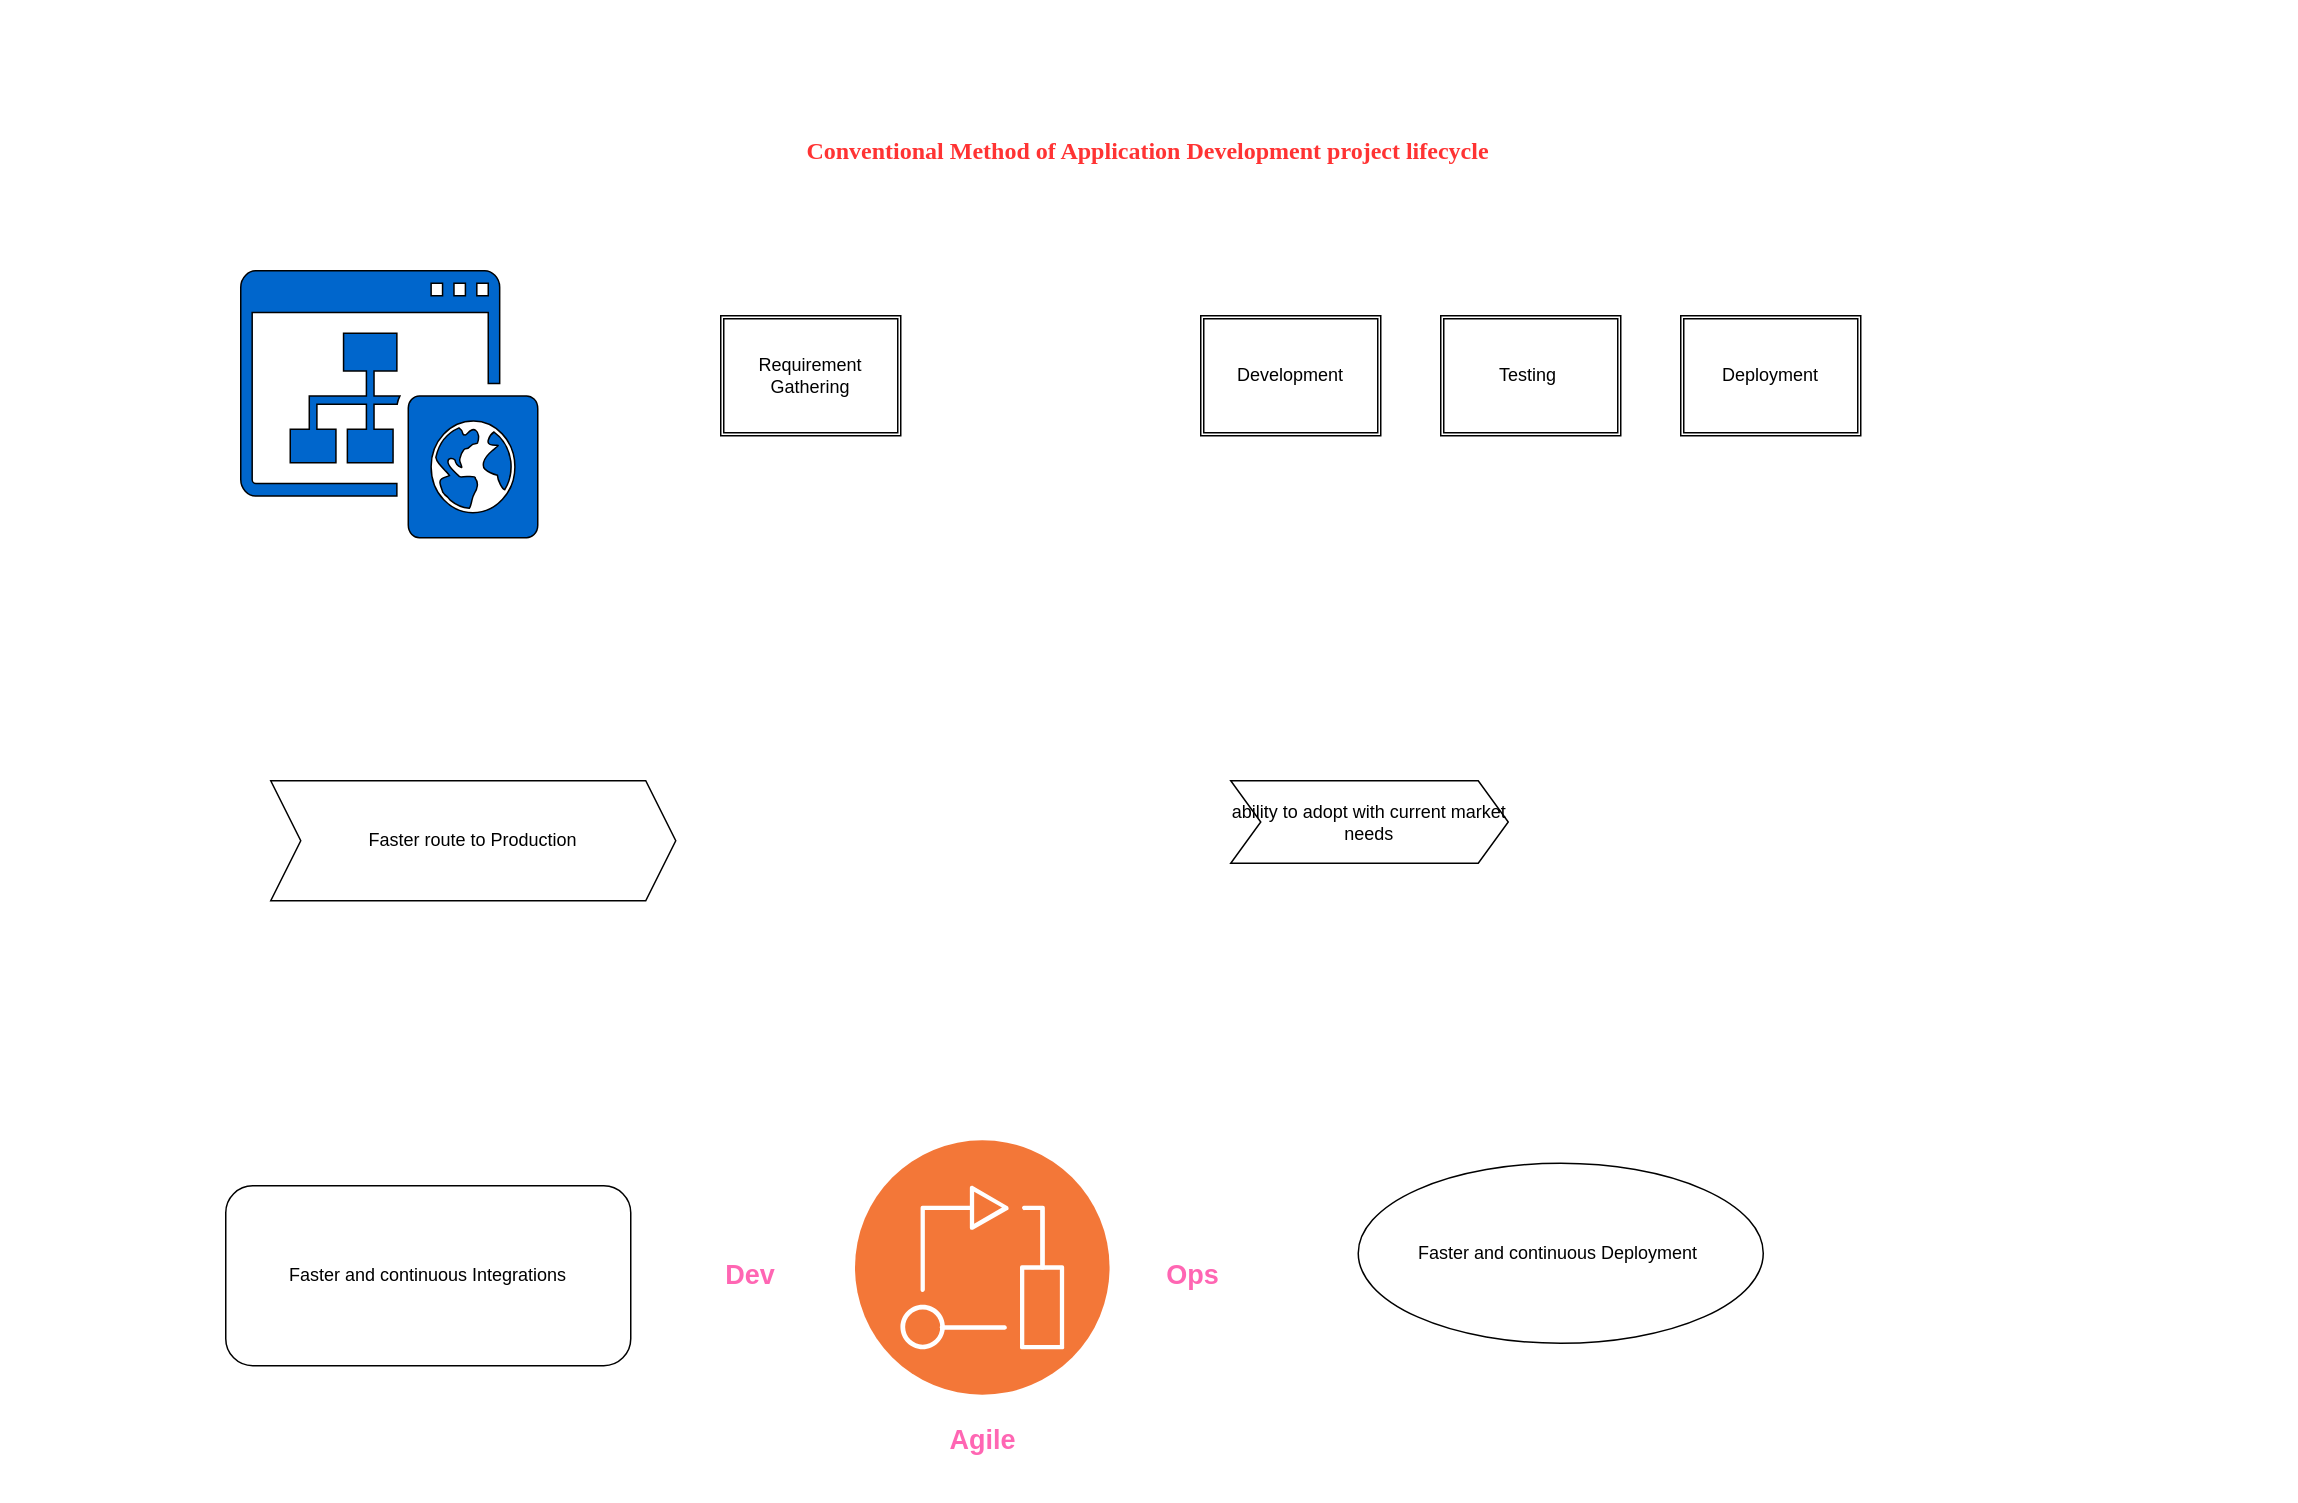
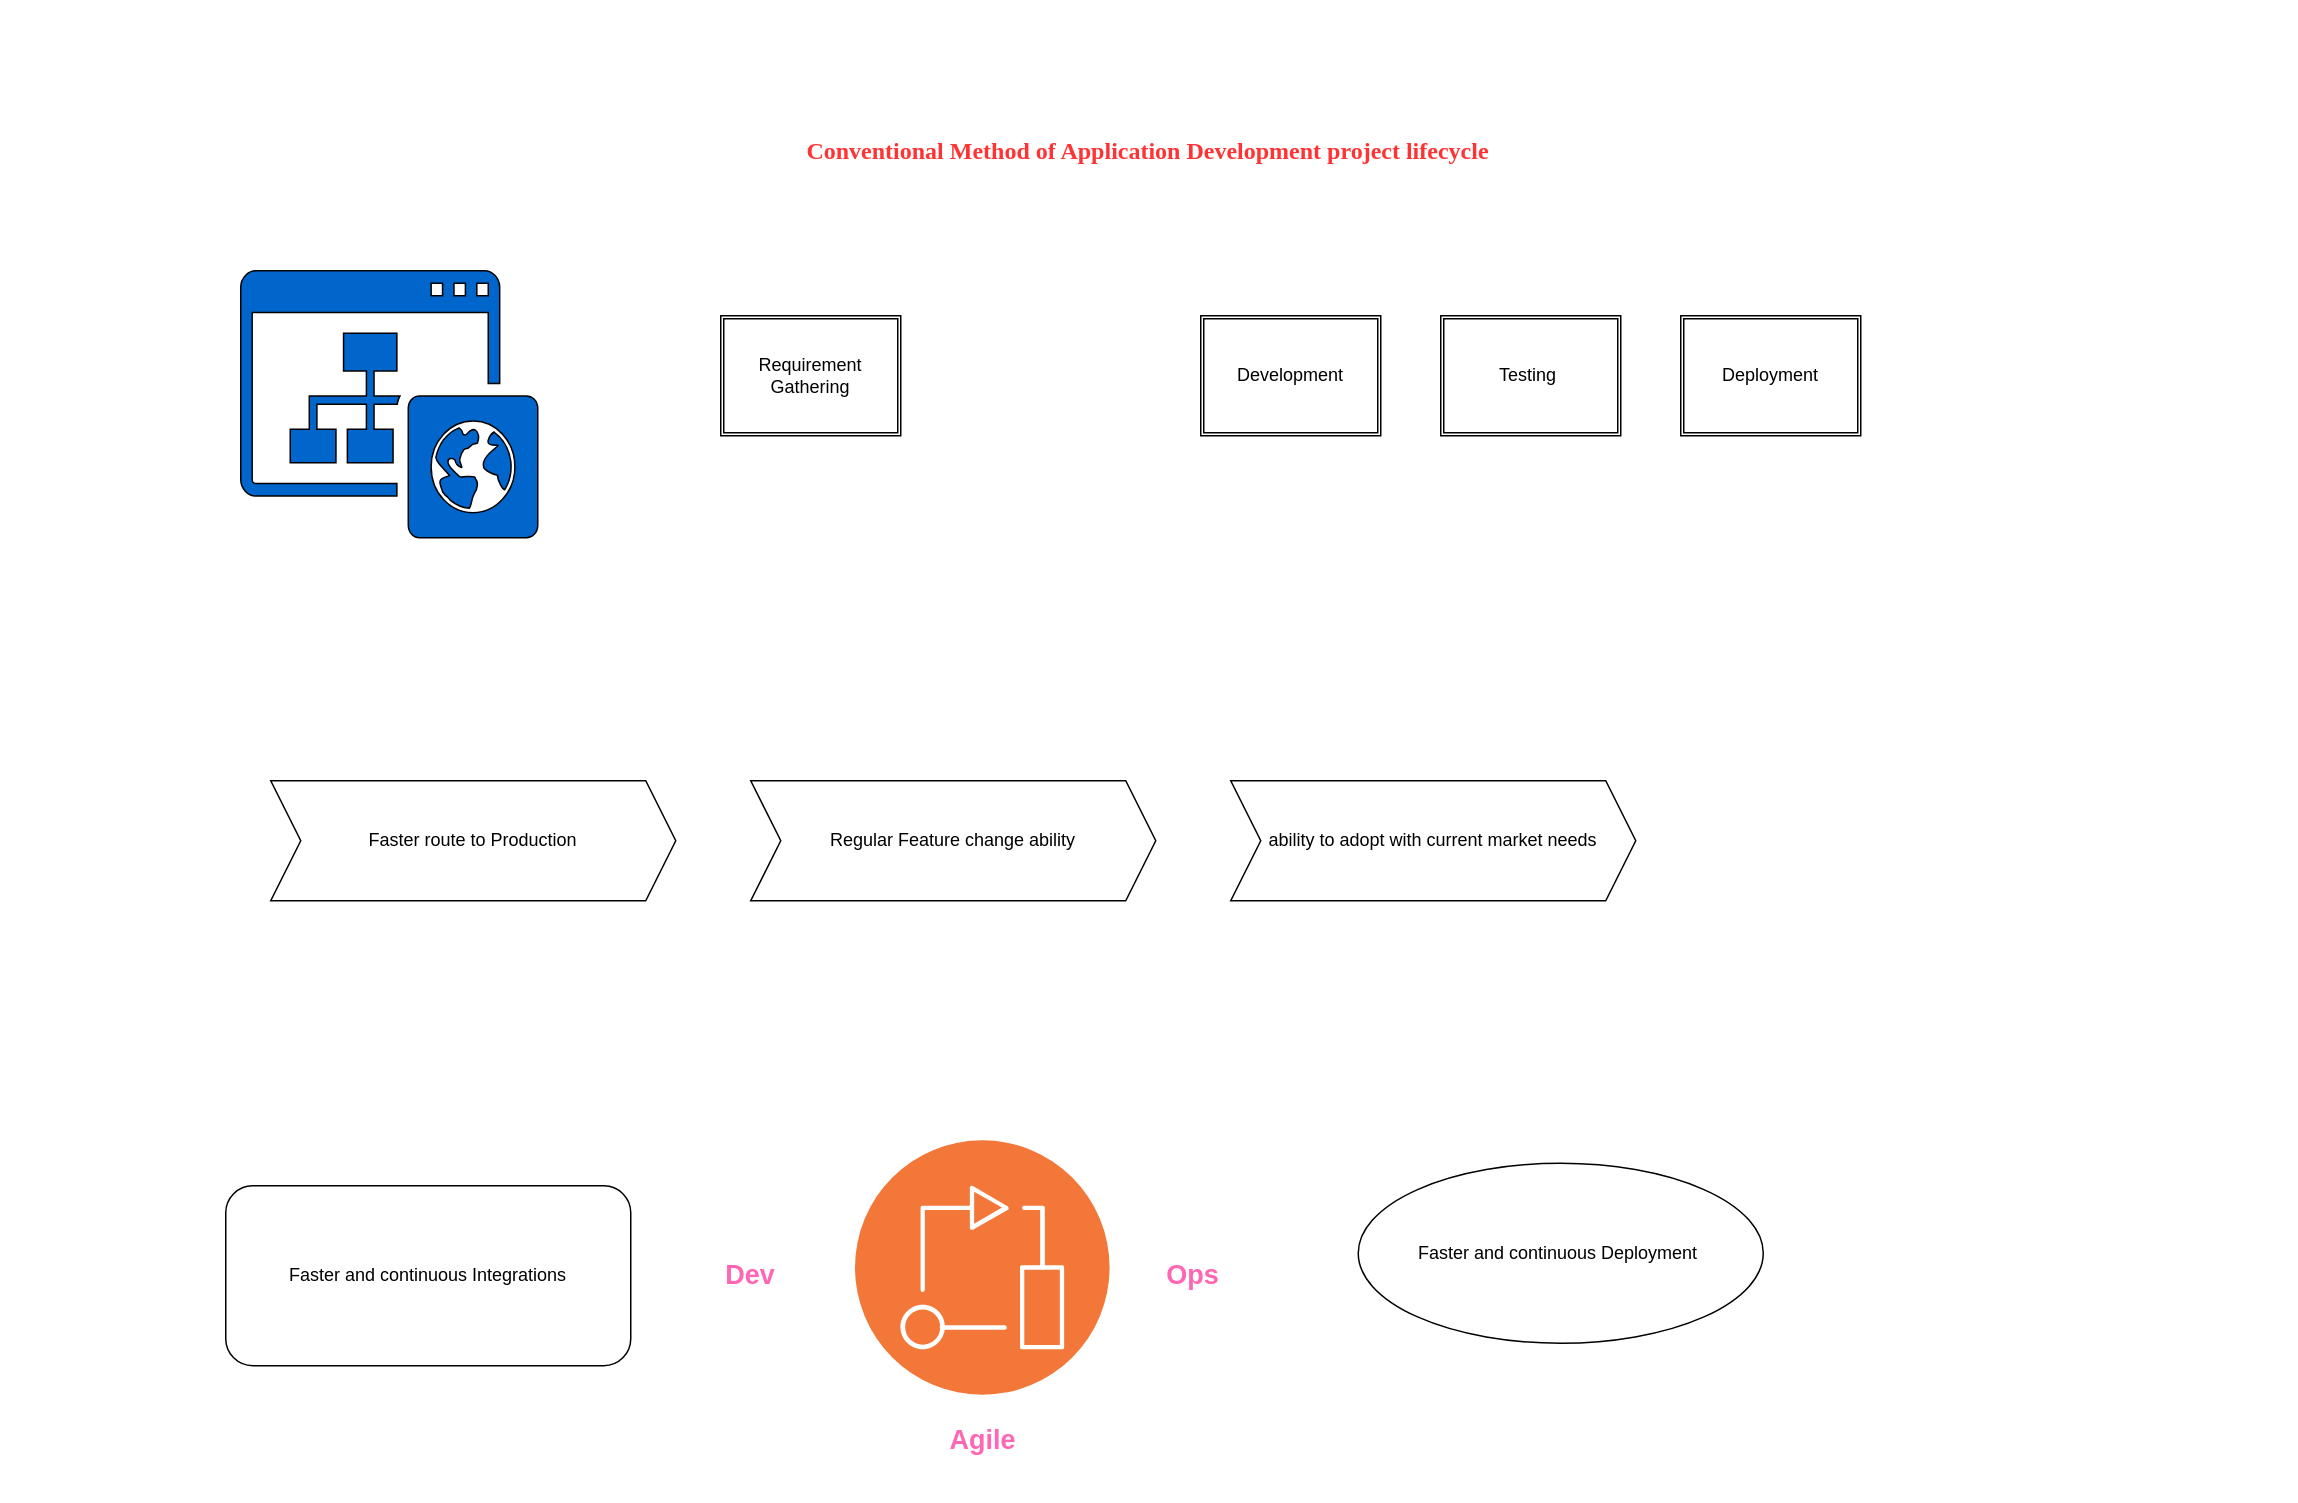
(1370, 822) -> (1433, 841)
none -> (953, 841)
